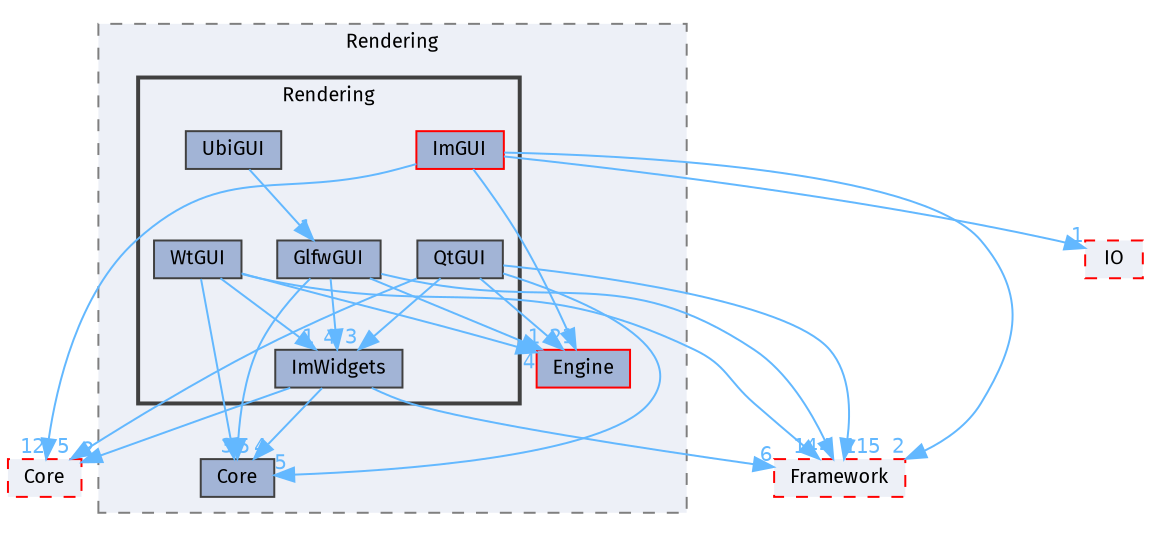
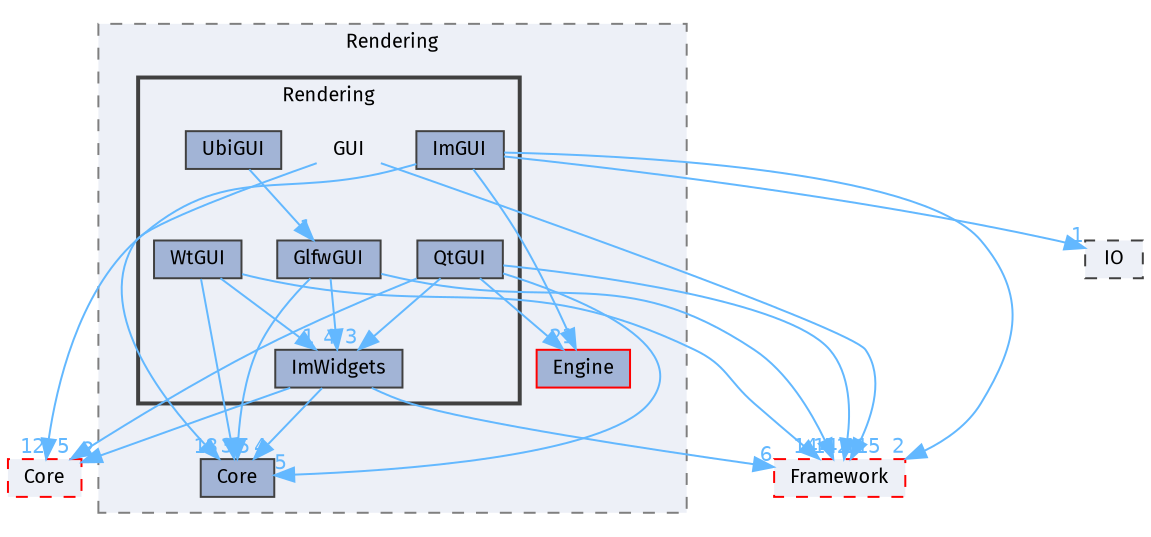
none -> (349, 150)
(460, 150) -> (460, 150)
(1114, 259) -> (1114, 259)
(379, 310) -> none
(447, 310) -> none
